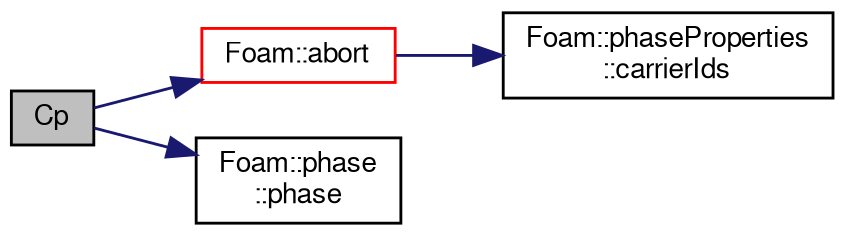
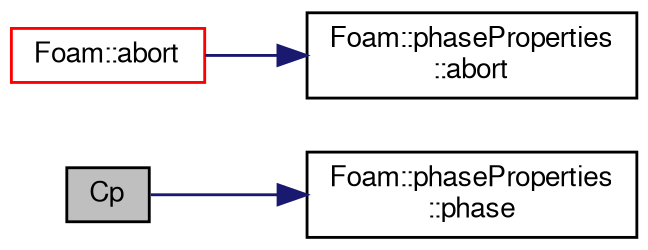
(668, 55) -> (472, 55)
(134, 98) -> none
(299, 181) -> (472, 195)
